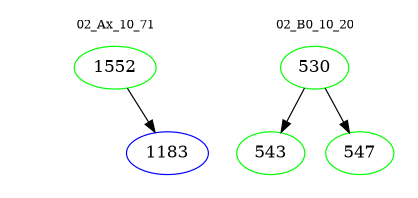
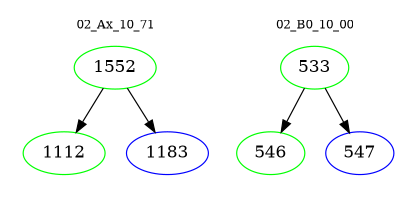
(315, 26) -> (315, 26)
(315, 68) -> (315, 68)
none -> (64, 153)
(271, 153) -> (271, 153)
(360, 153) -> (360, 153)
